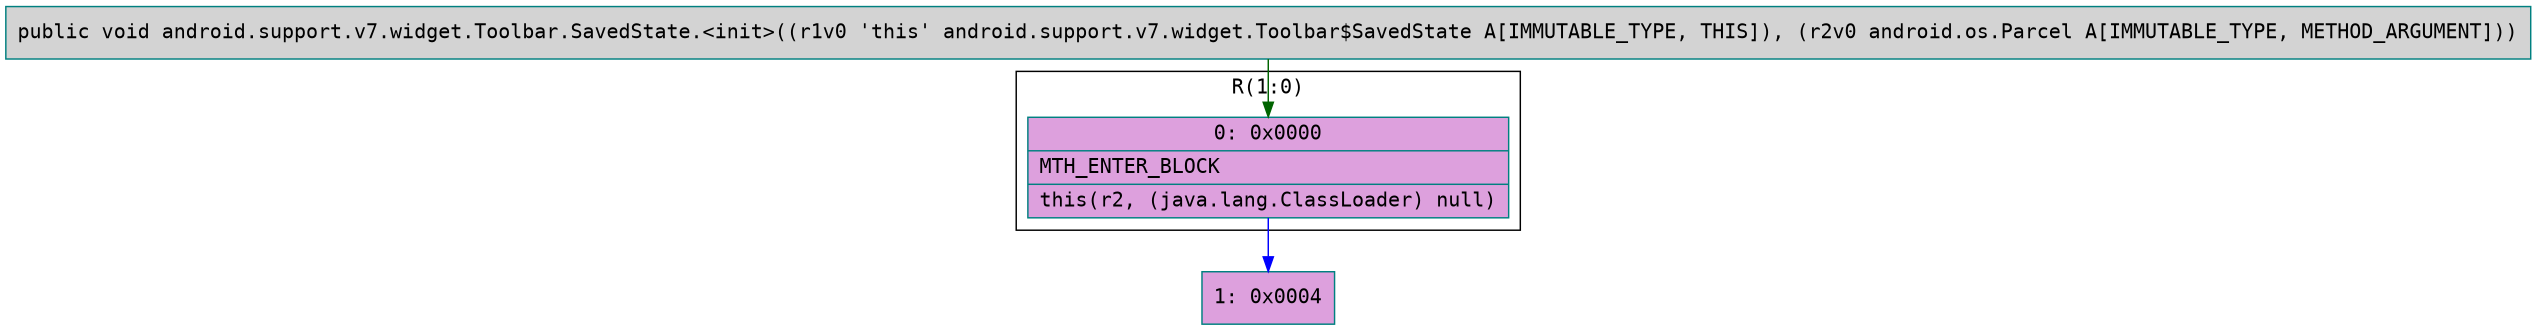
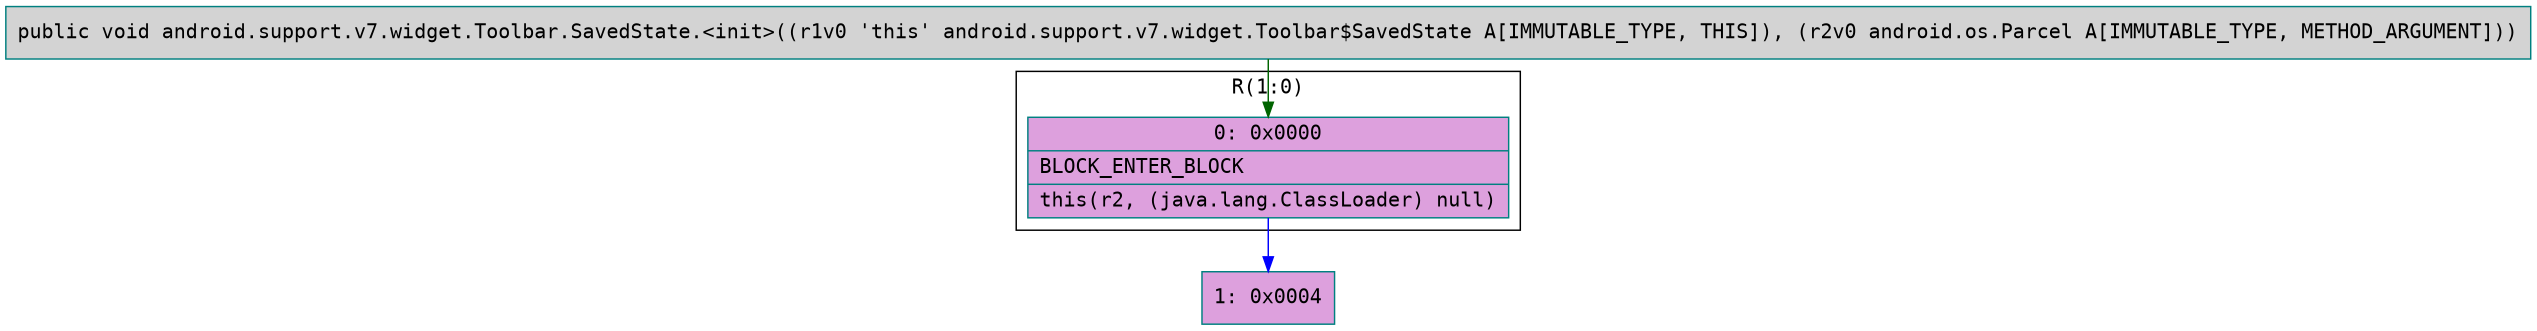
(1130, 167) -> (1142, 167)
